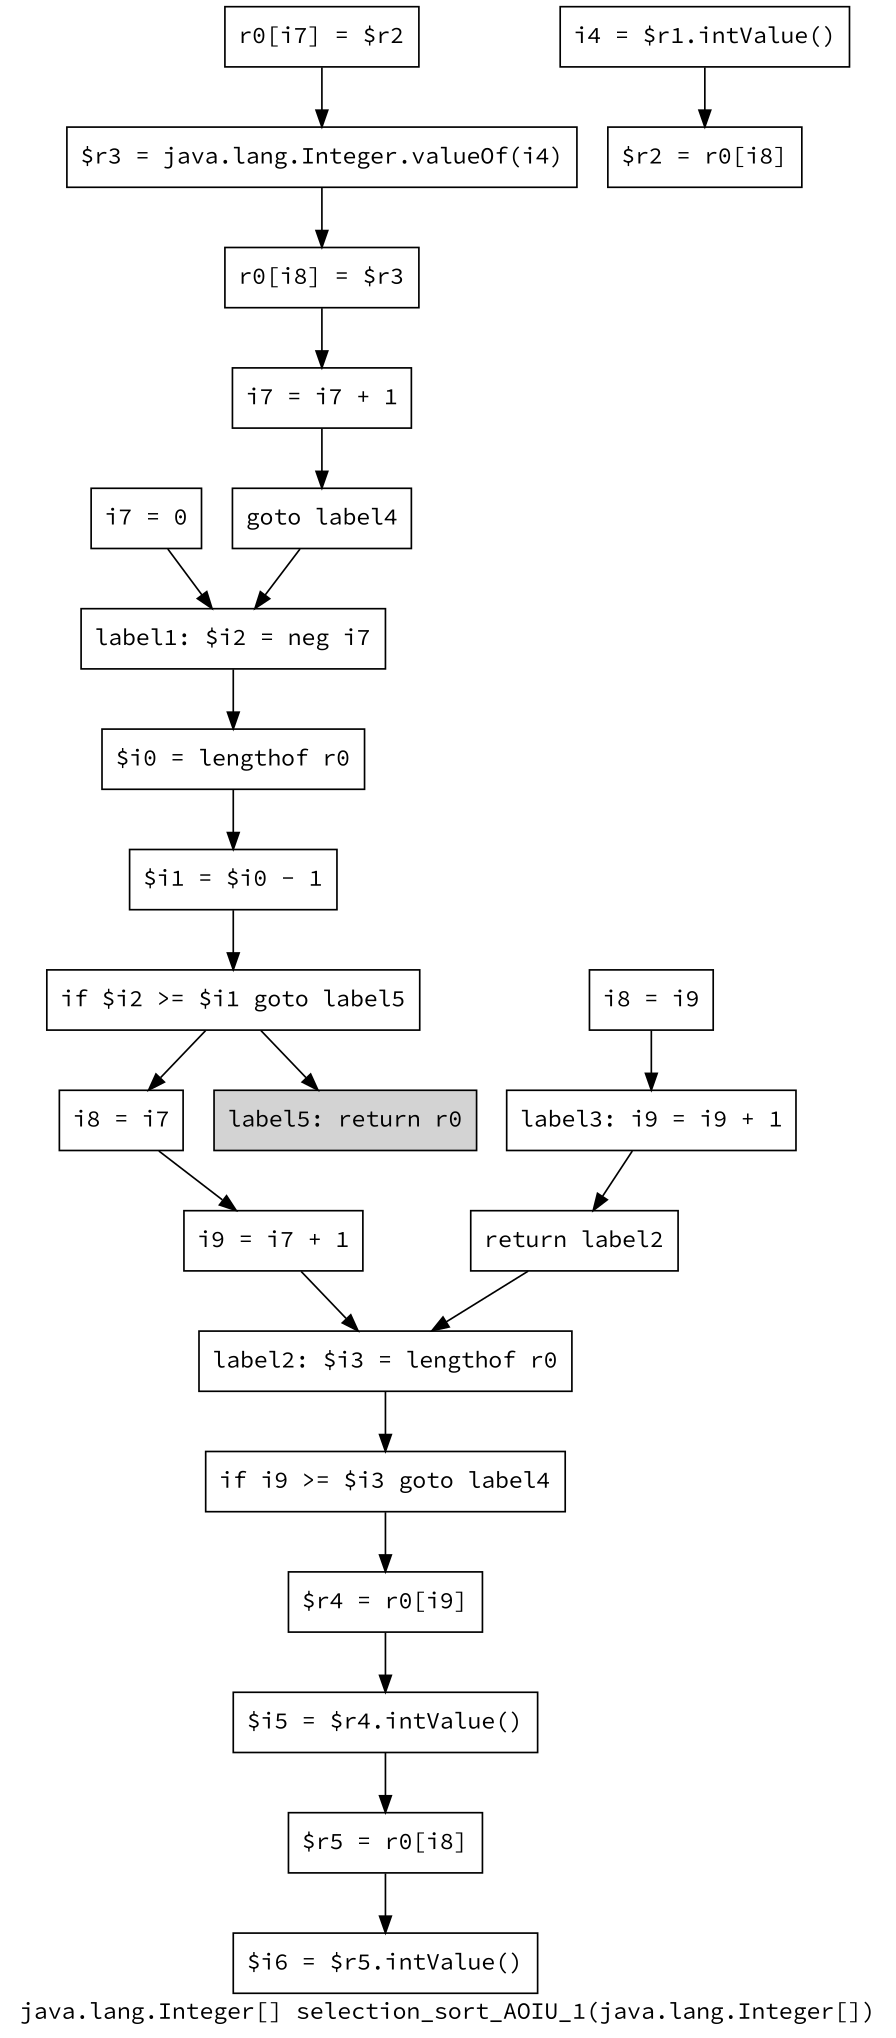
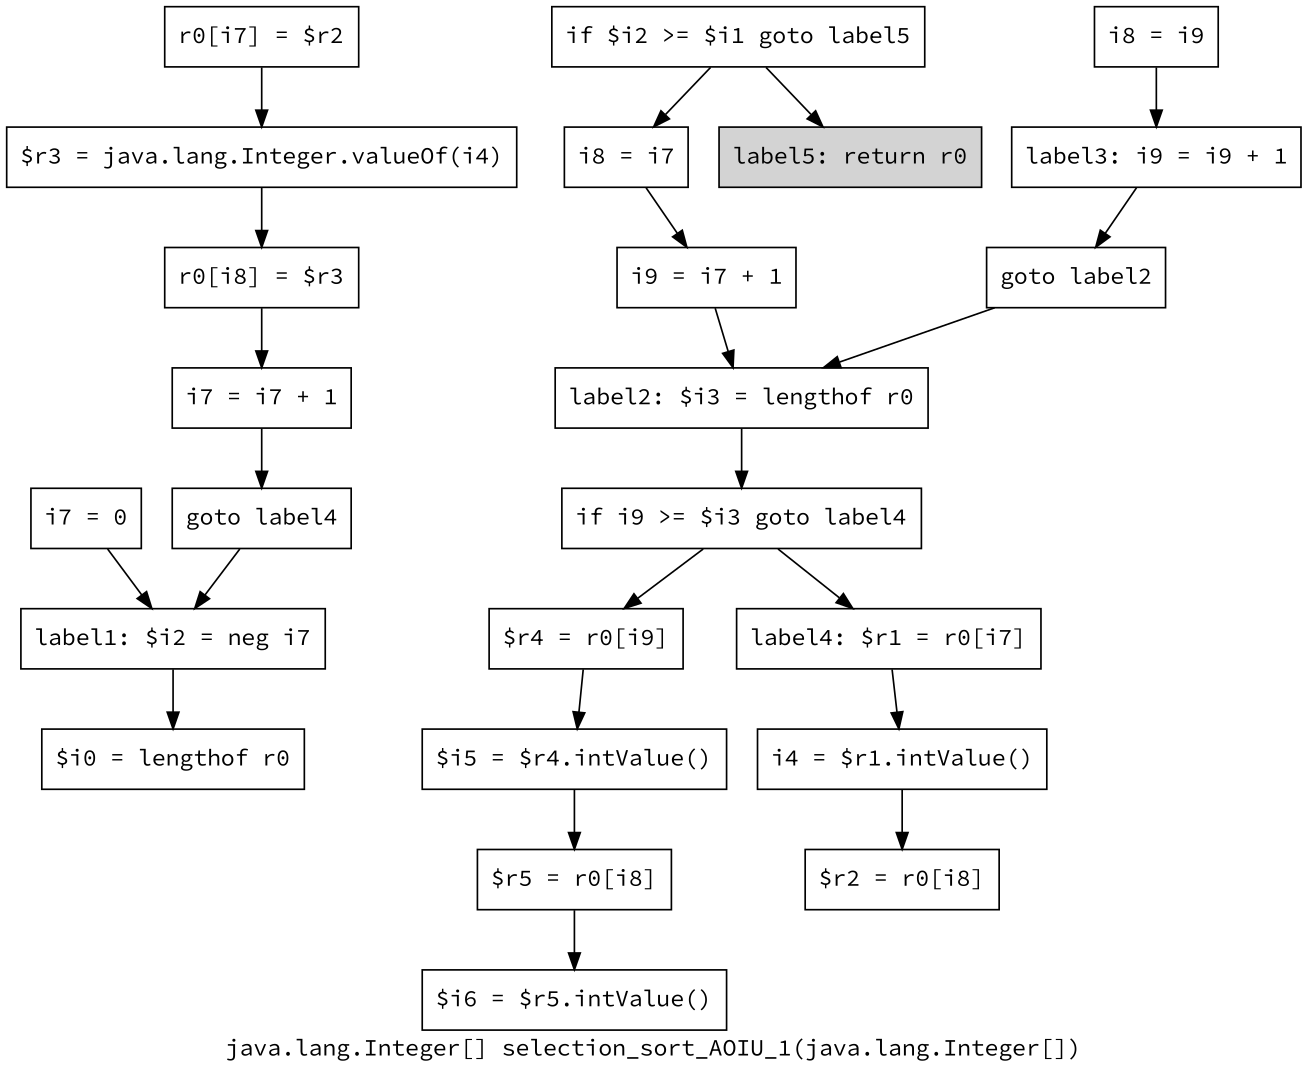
none -> (889, 639)
(233, 880) -> none
(574, 1241) -> (1076, 278)
